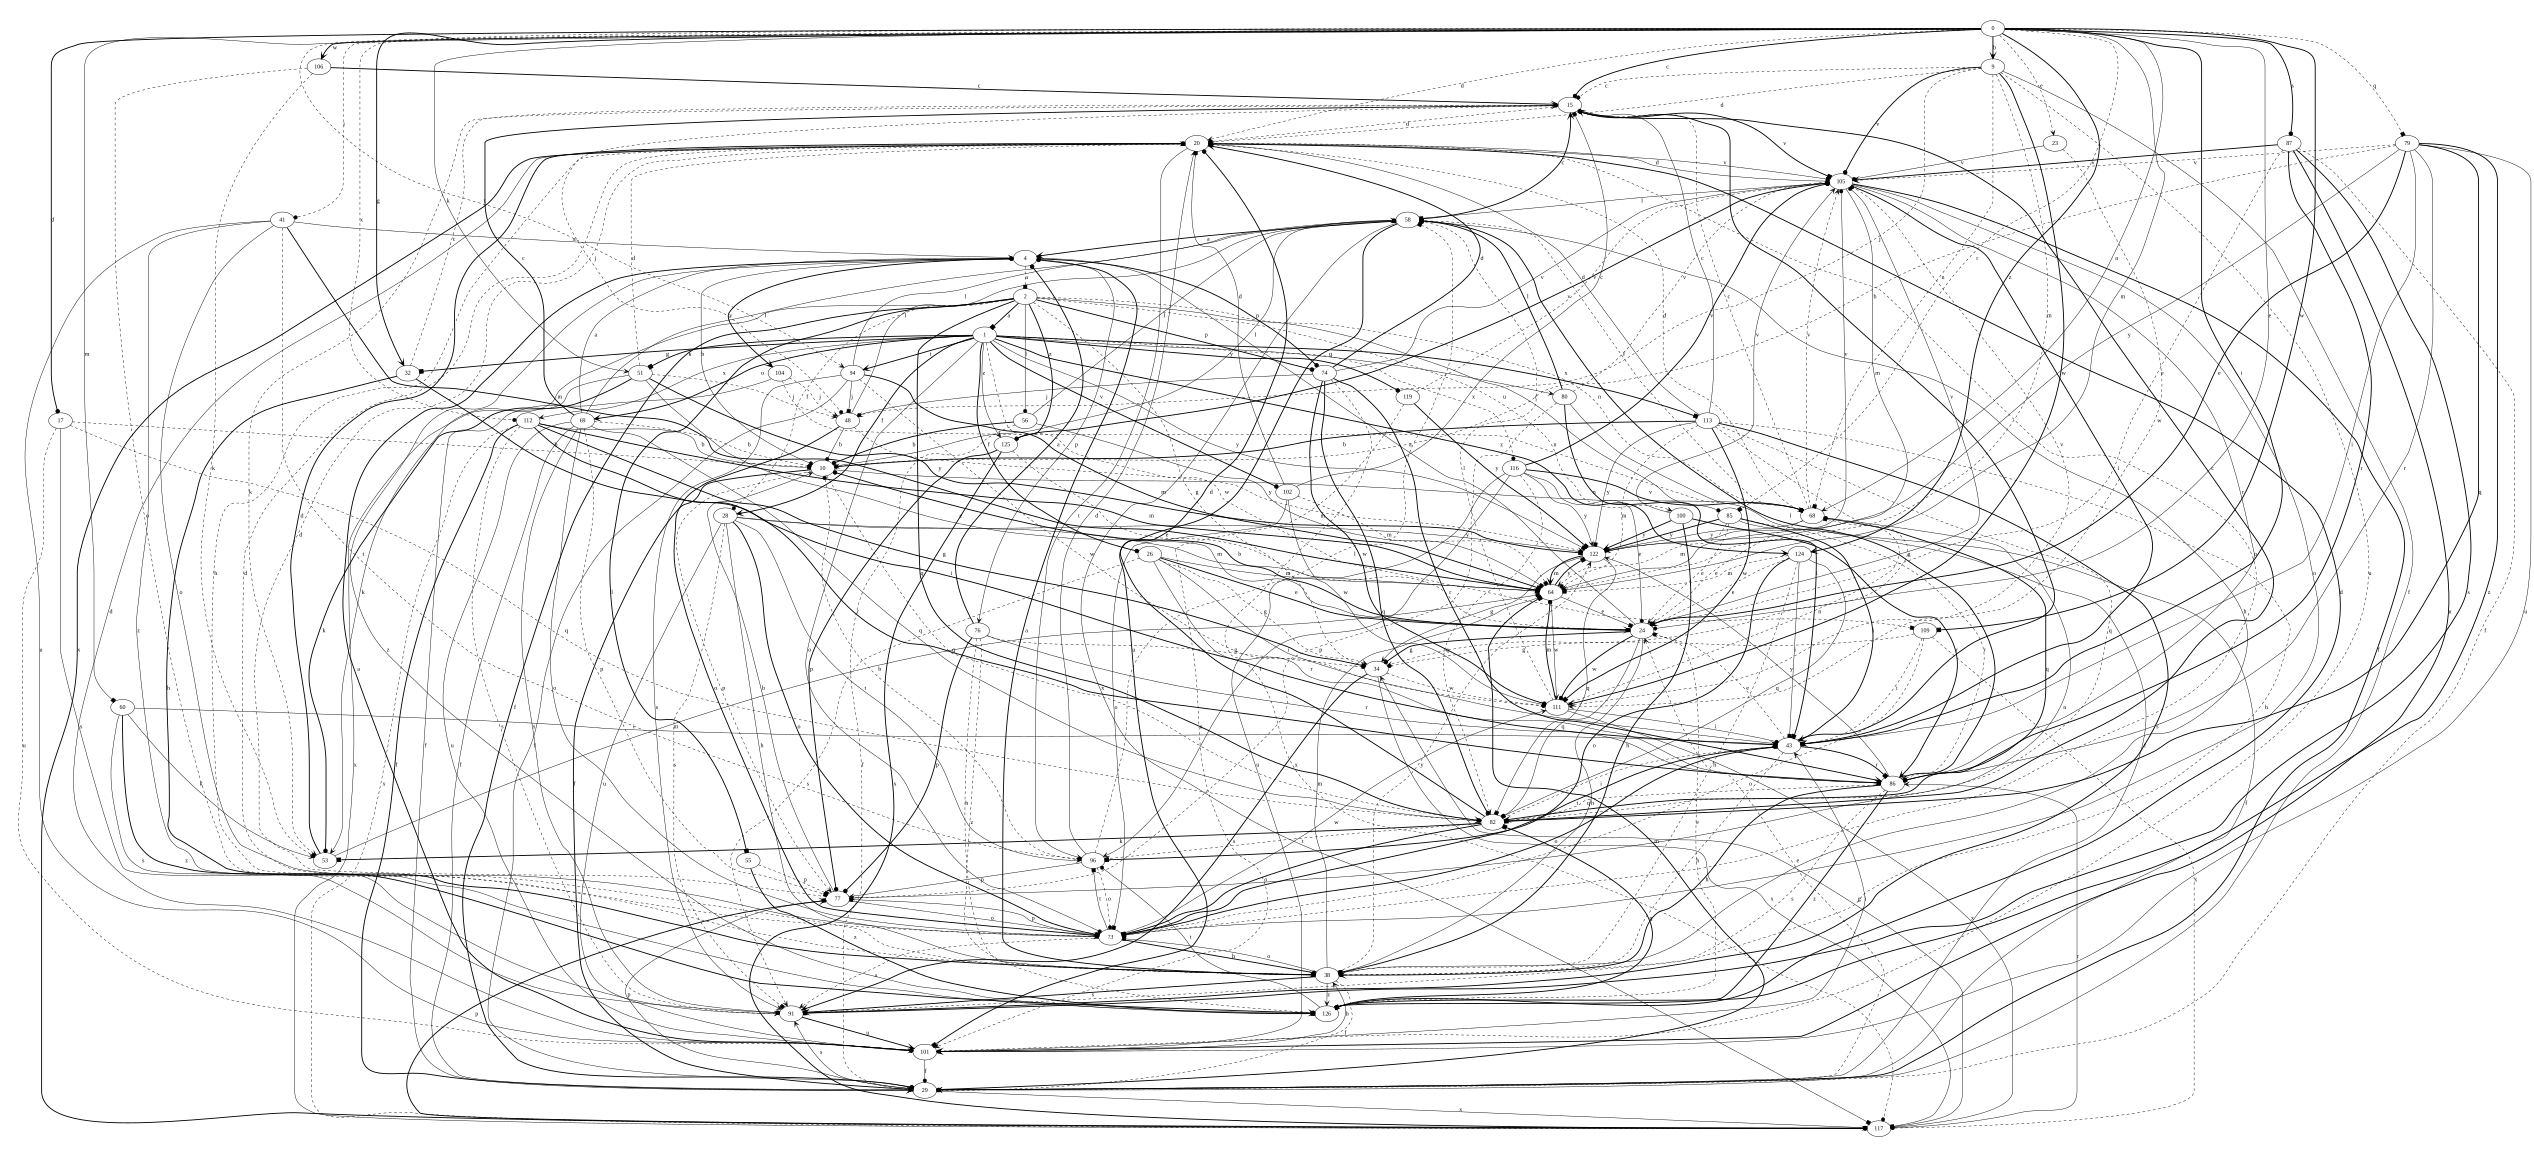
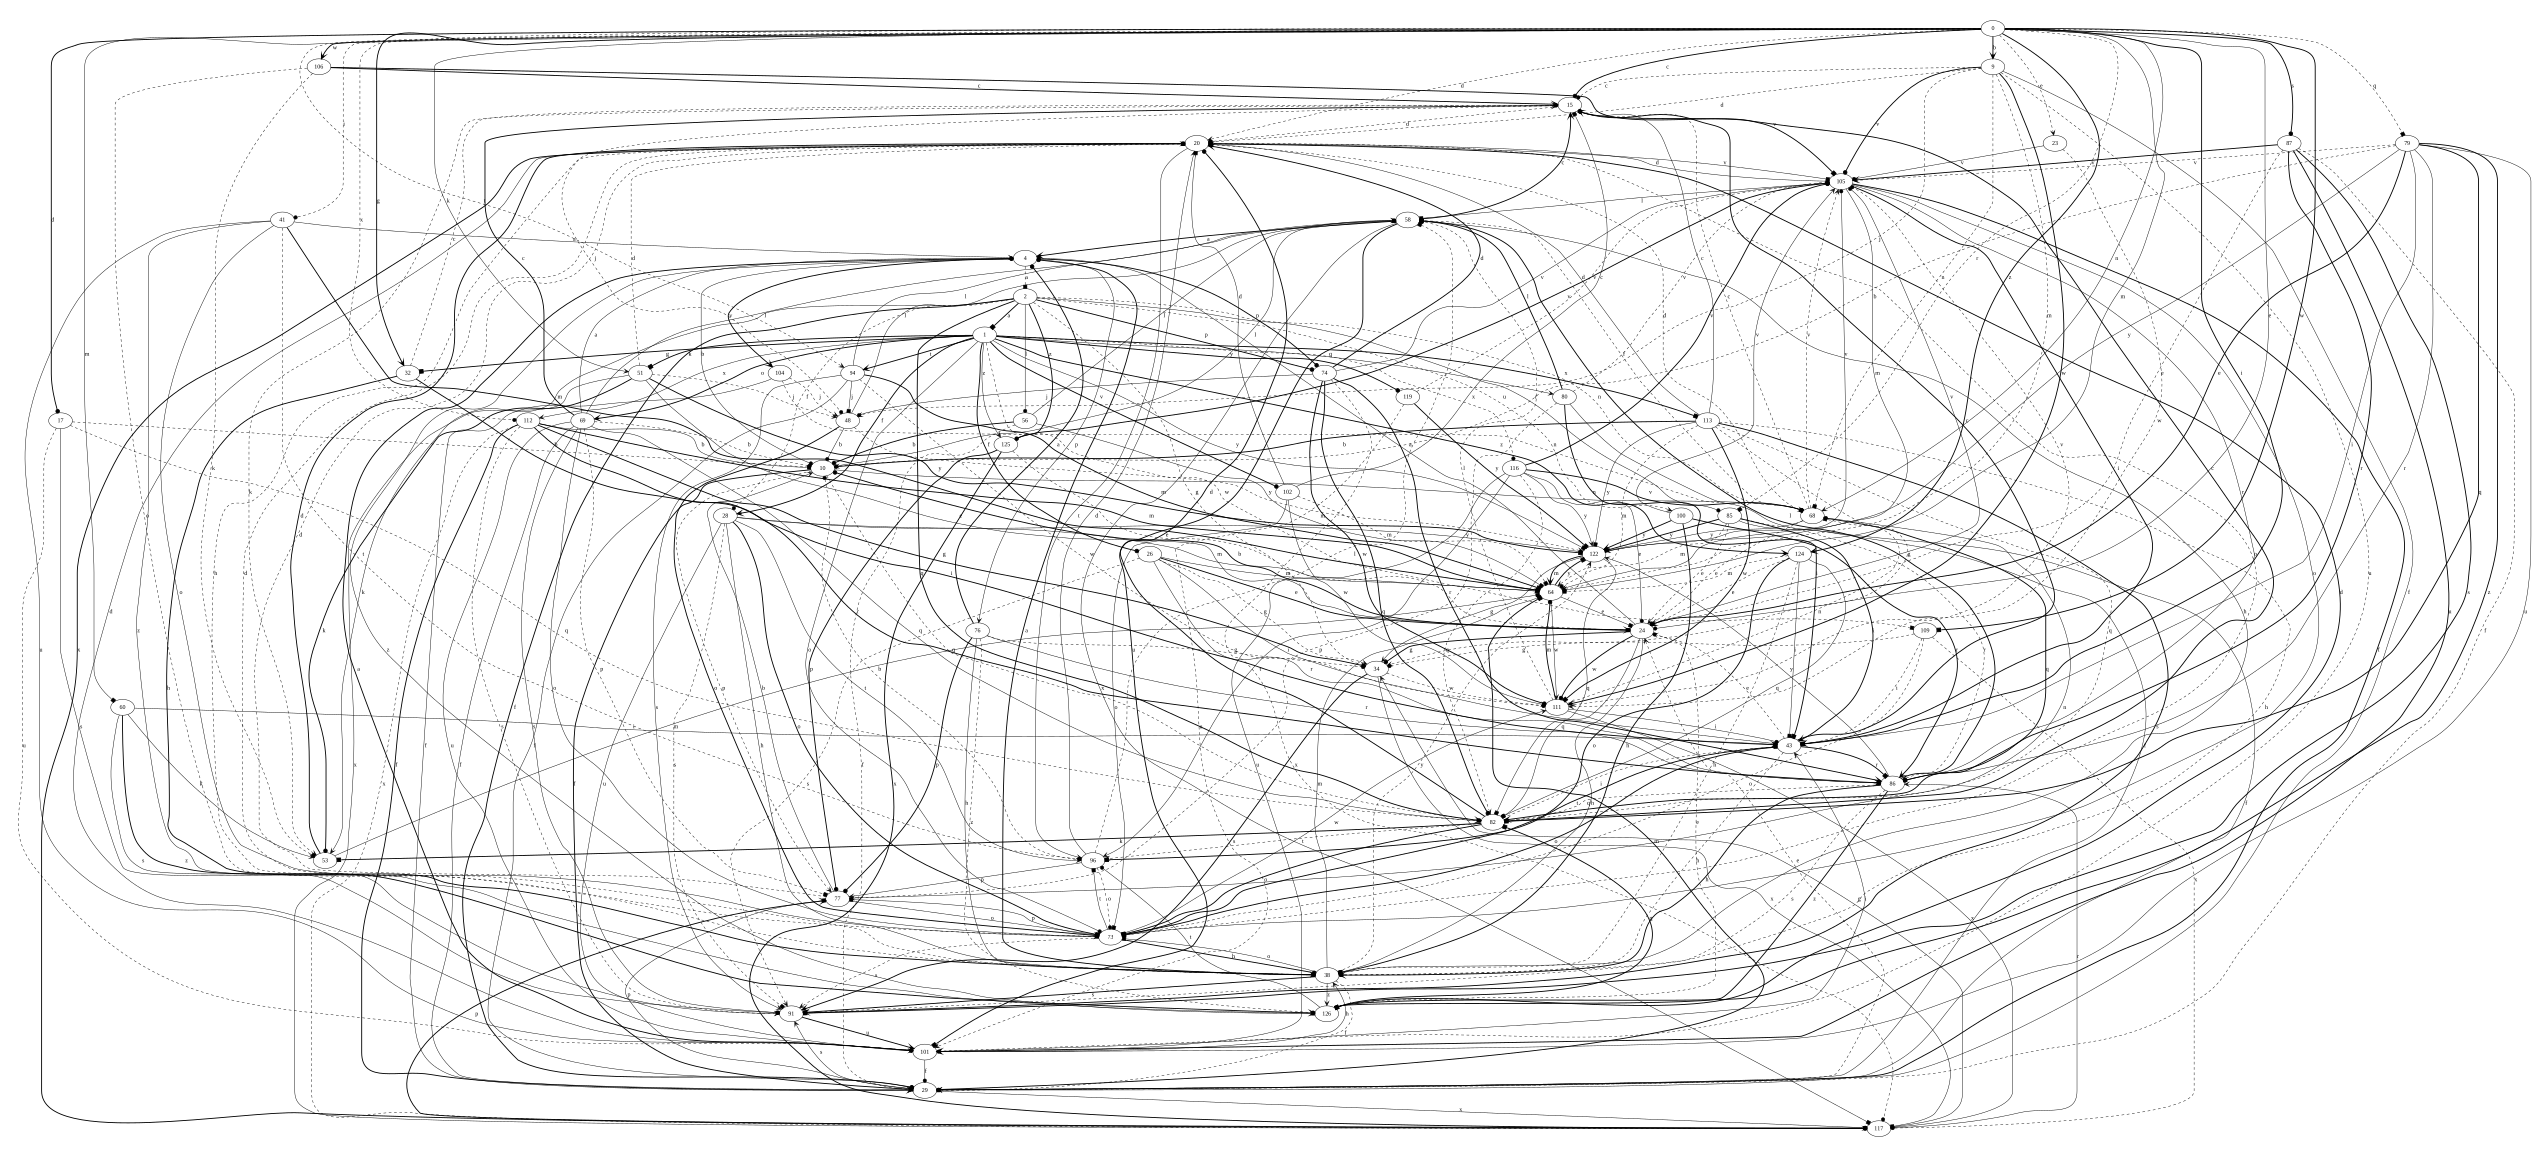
(1711, 115) -> (1094, 83)
(748, 861) -> none
(984, 941) -> (984, 941)
